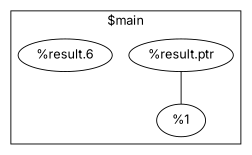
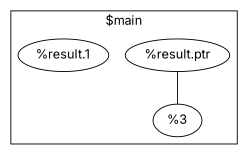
(65, 55) -> (63, 55)
(181, 120) -> (177, 120)
